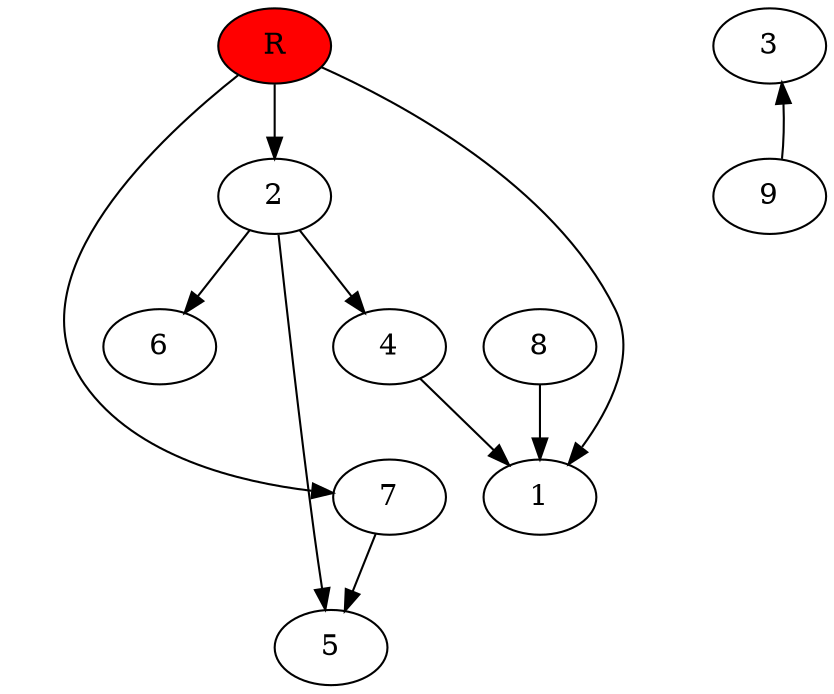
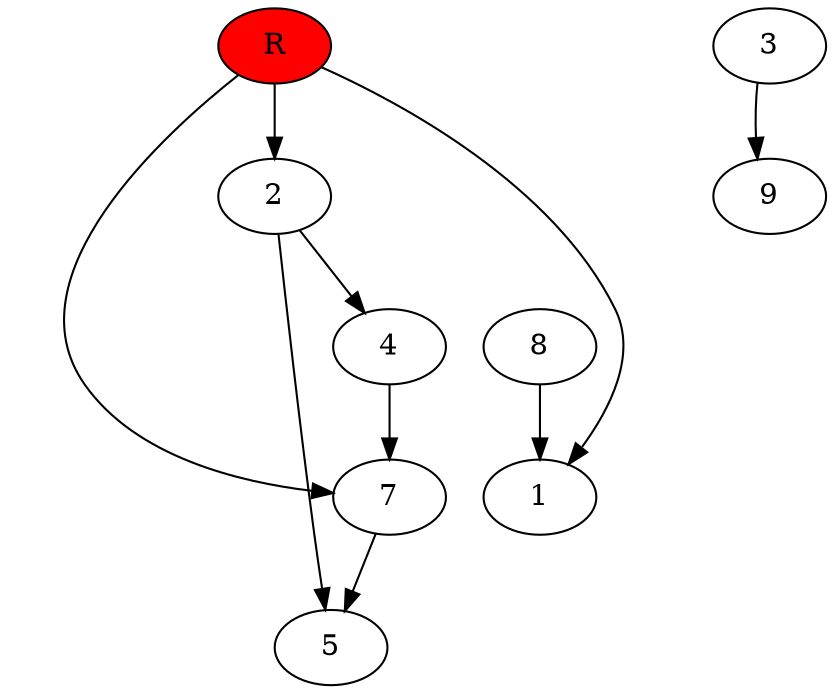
(784, 131) -> (756, 110)
(160, 347) -> none
(457, 414) -> (390, 412)
